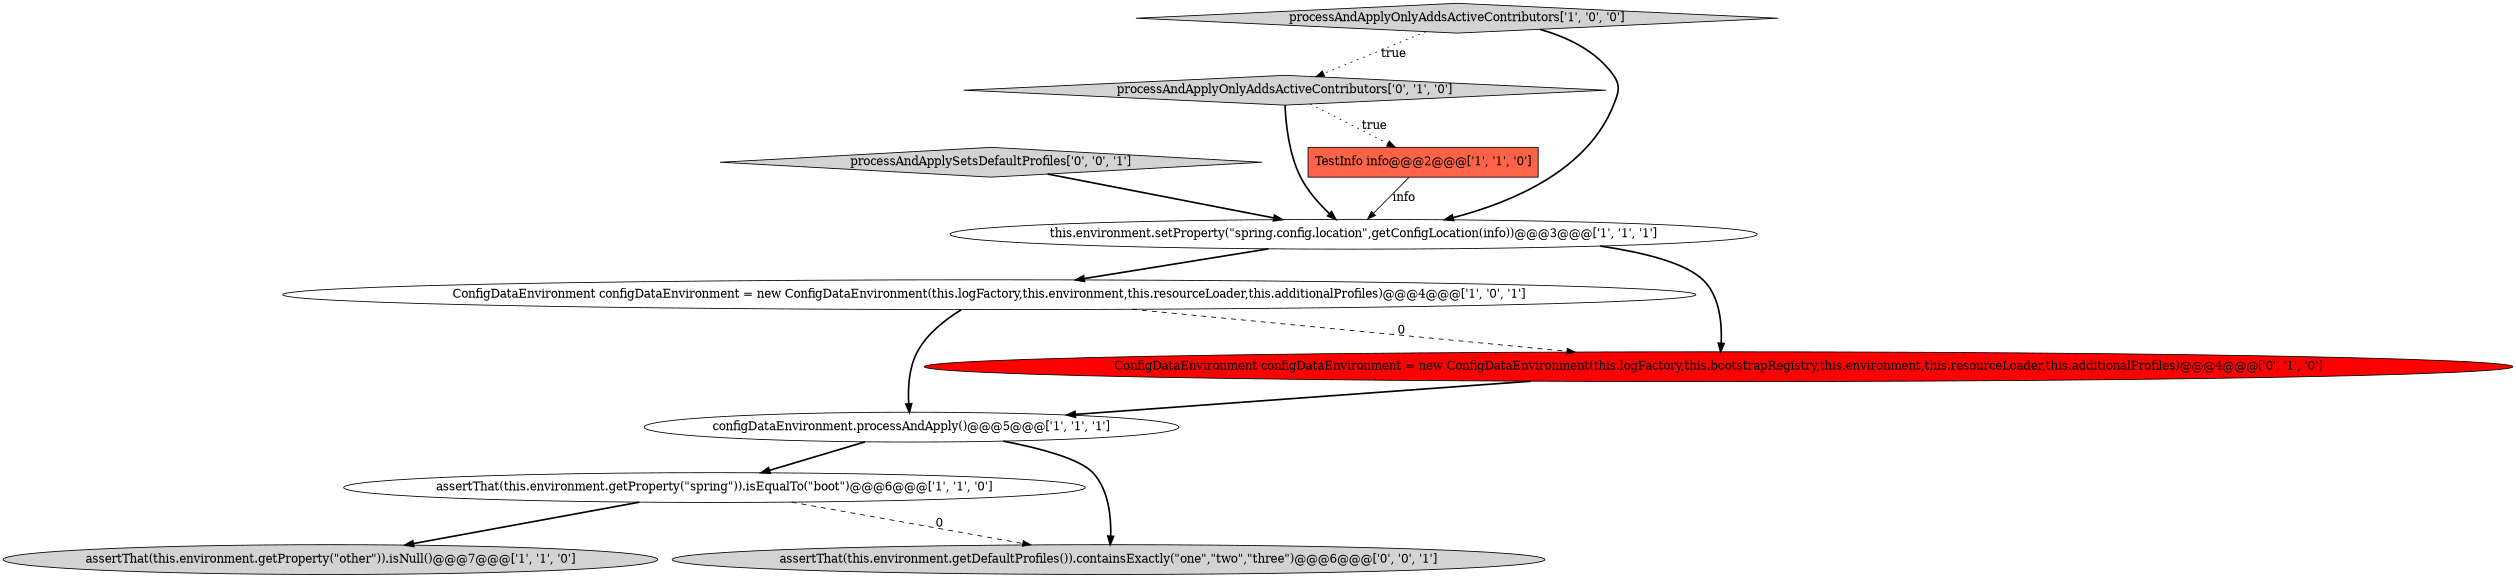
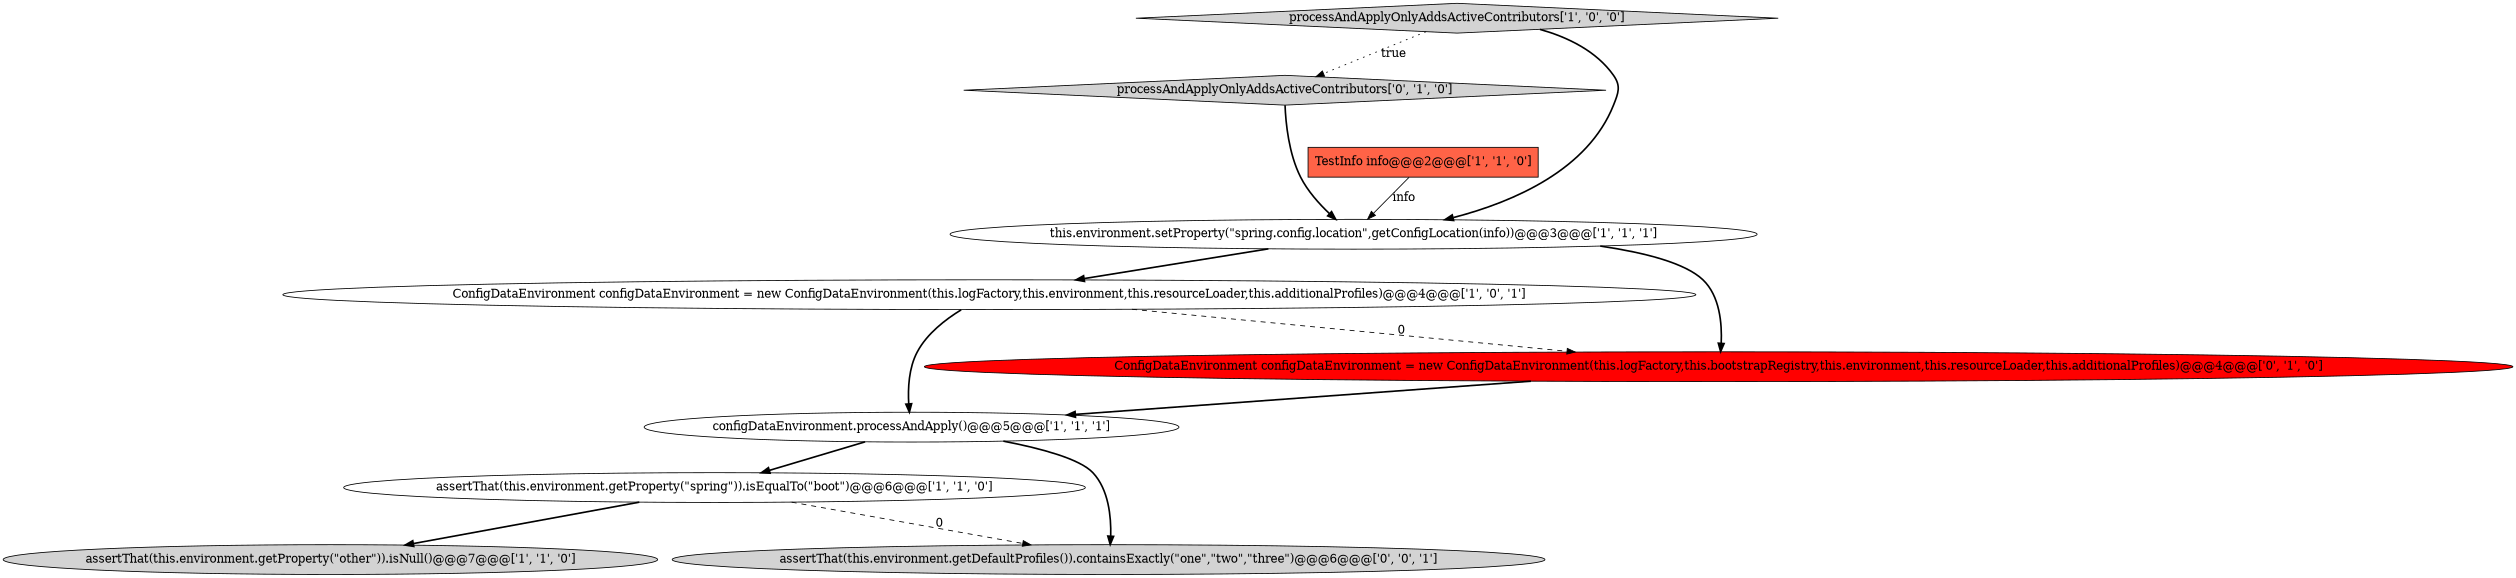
(1349, 124) -> none
(991, 162) -> none
